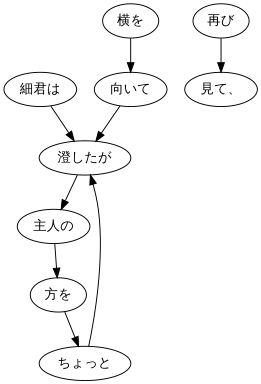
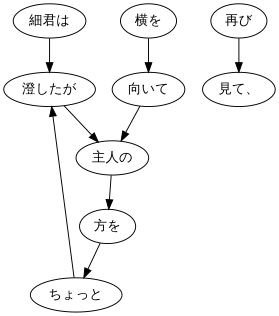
(111, 120) -> (133, 119)
